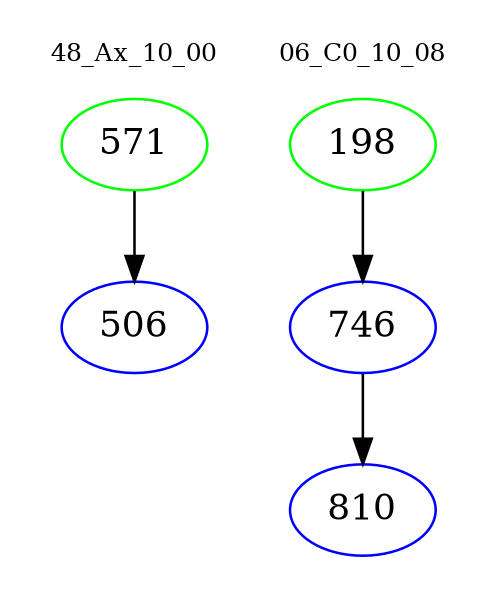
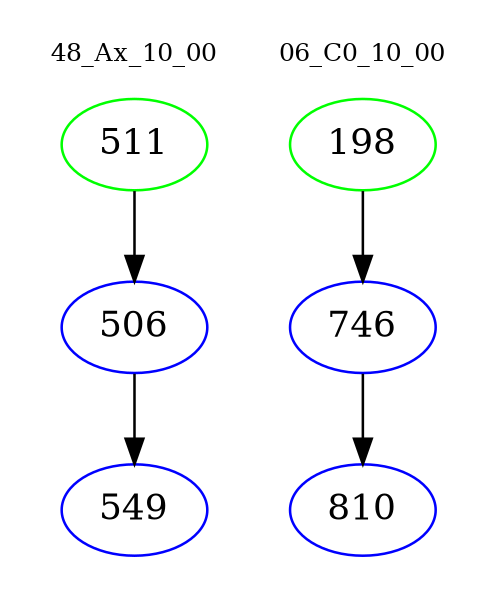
(363, 55) -> (363, 55)
(134, 145) -> (134, 145)
none -> (134, 510)
